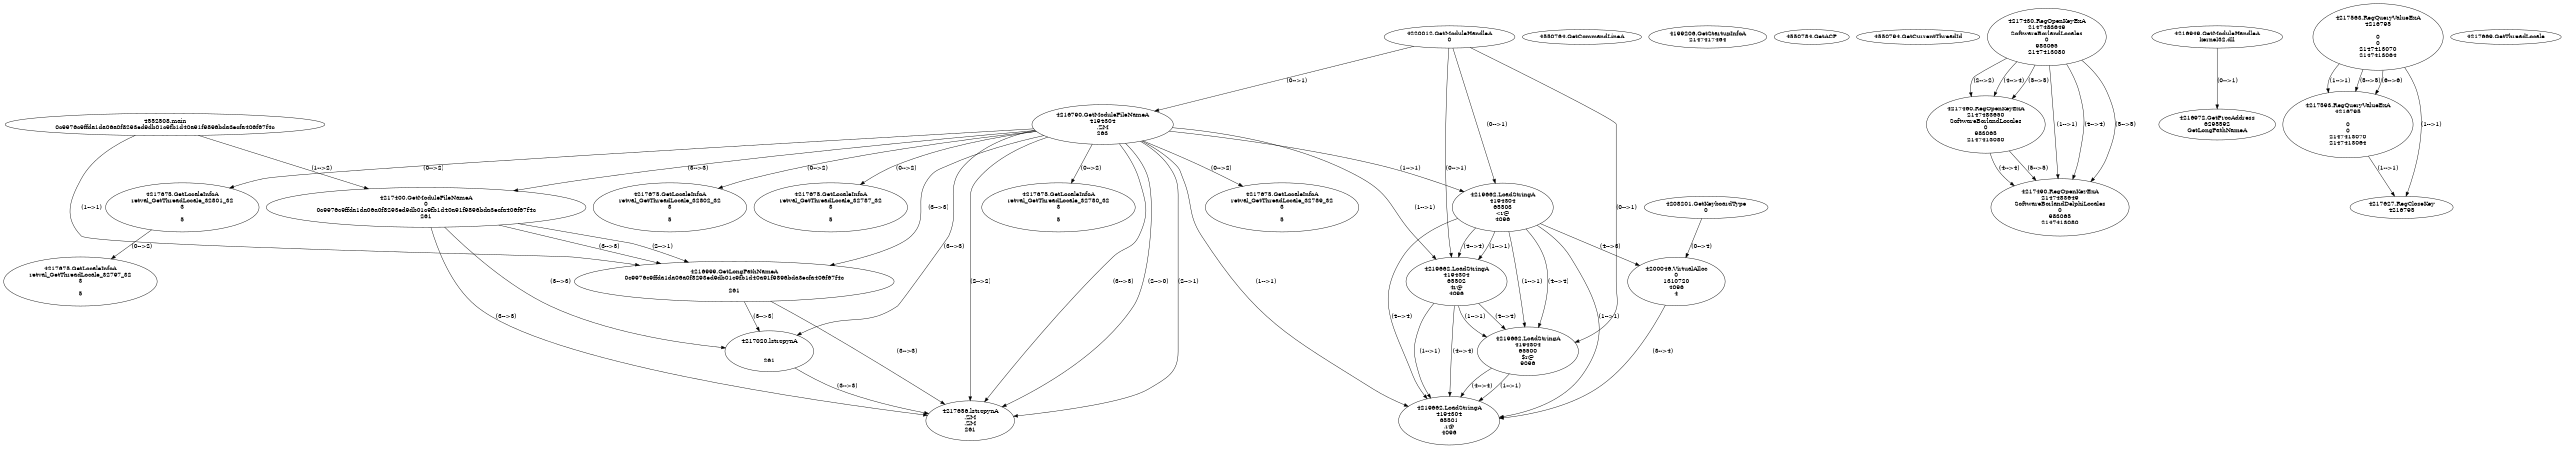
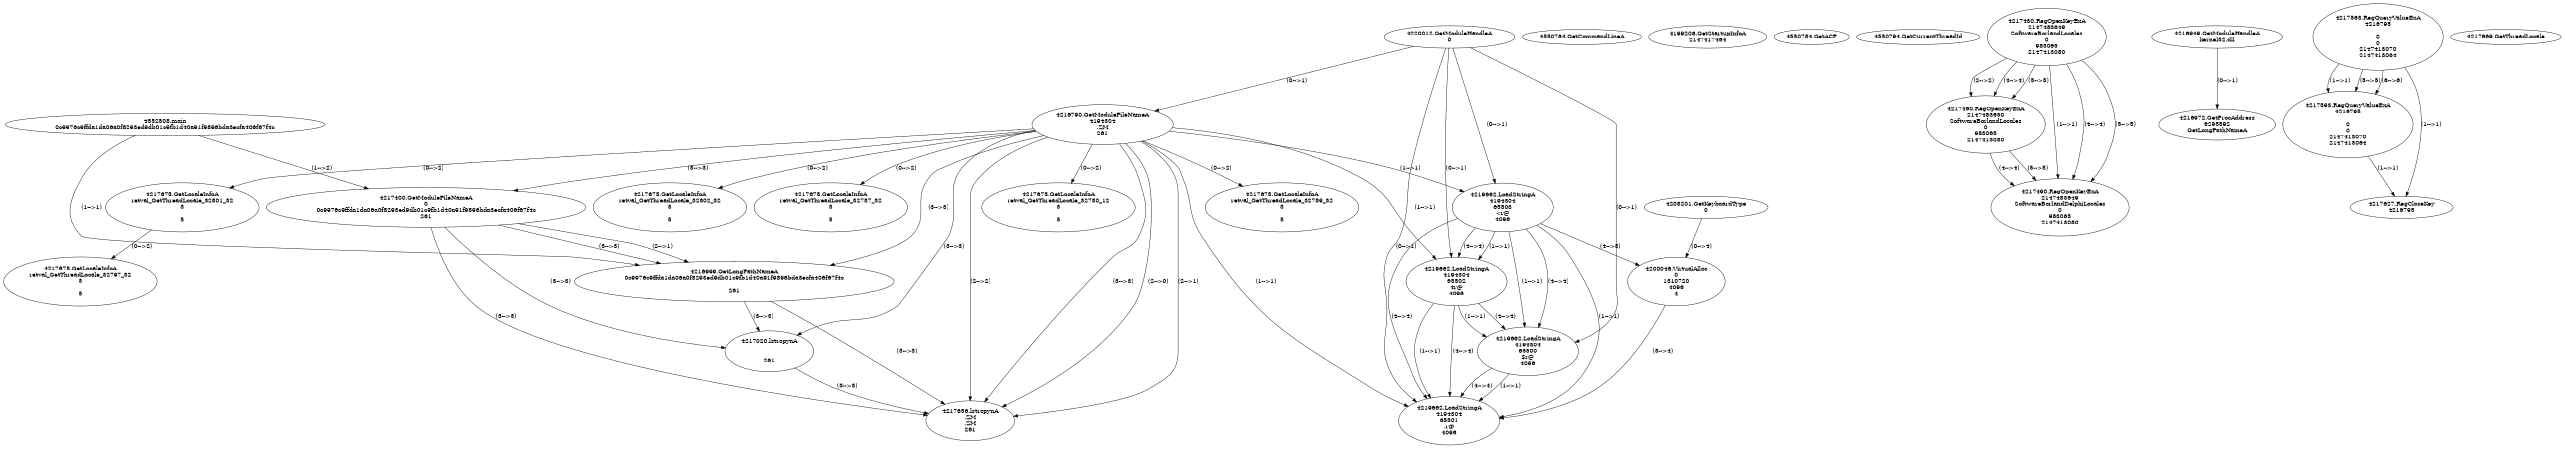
(1103, 125) -> (1103, 125)
(1058, 207) -> (1058, 207)
none -> (1403, 228)
(1528, 351) -> (1528, 351)
